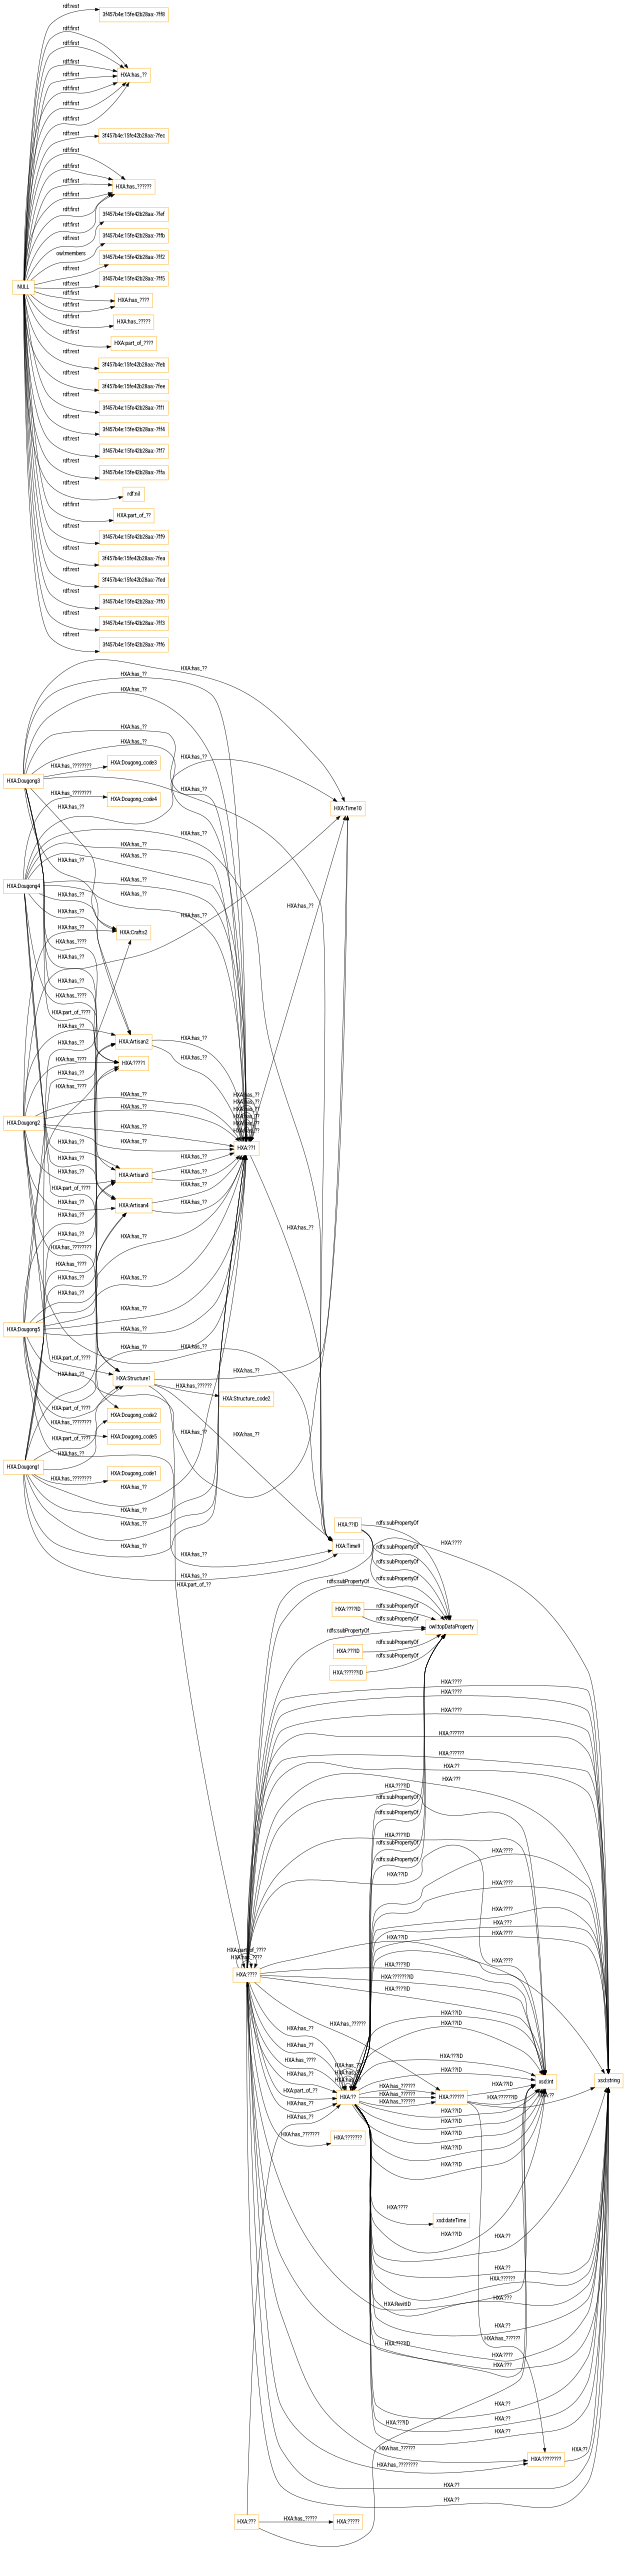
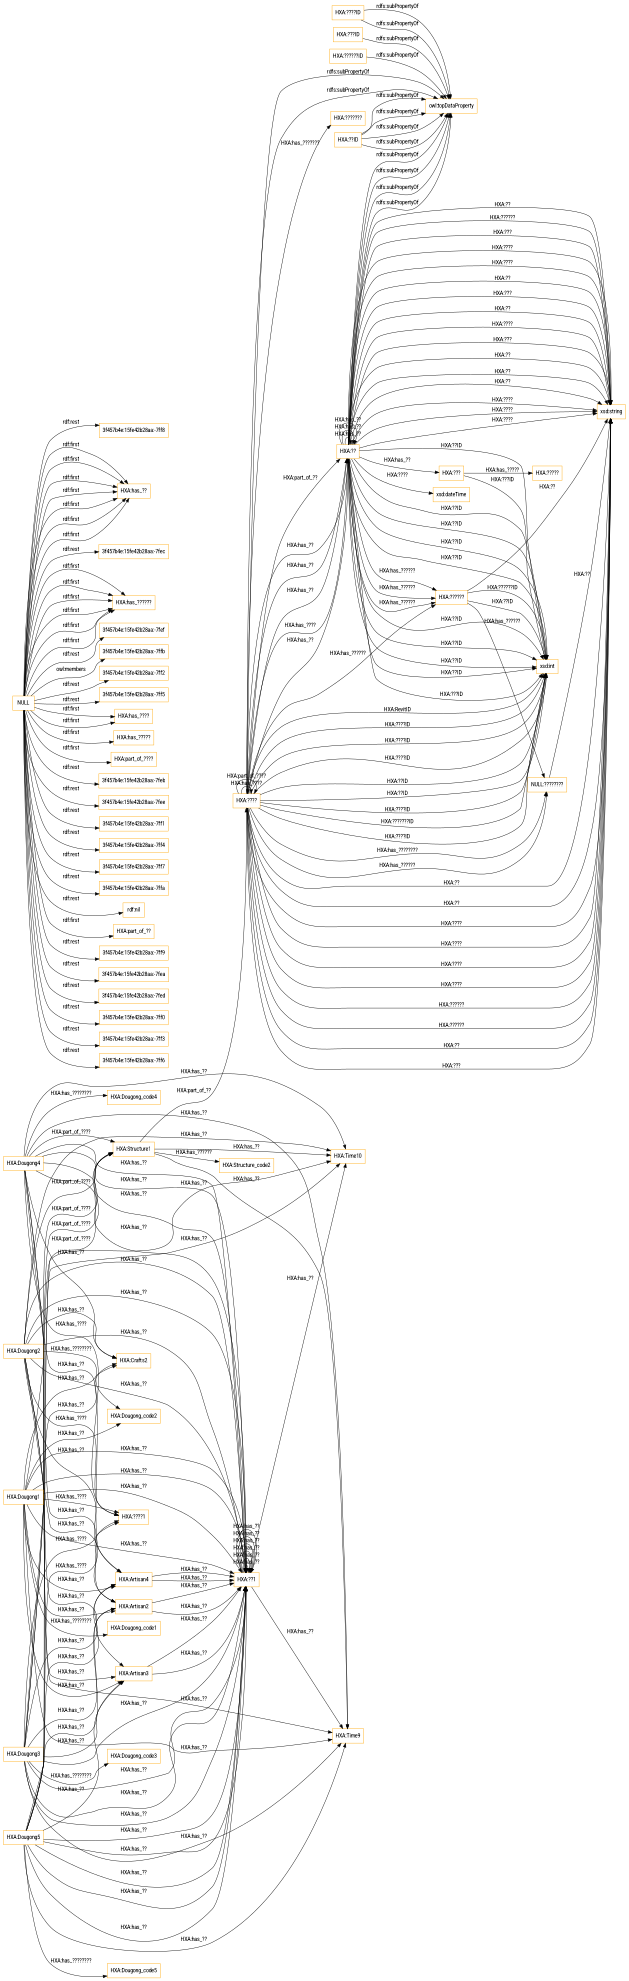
(256, 2302) -> (396, 468)
(546, 2459) -> (547, 785)
